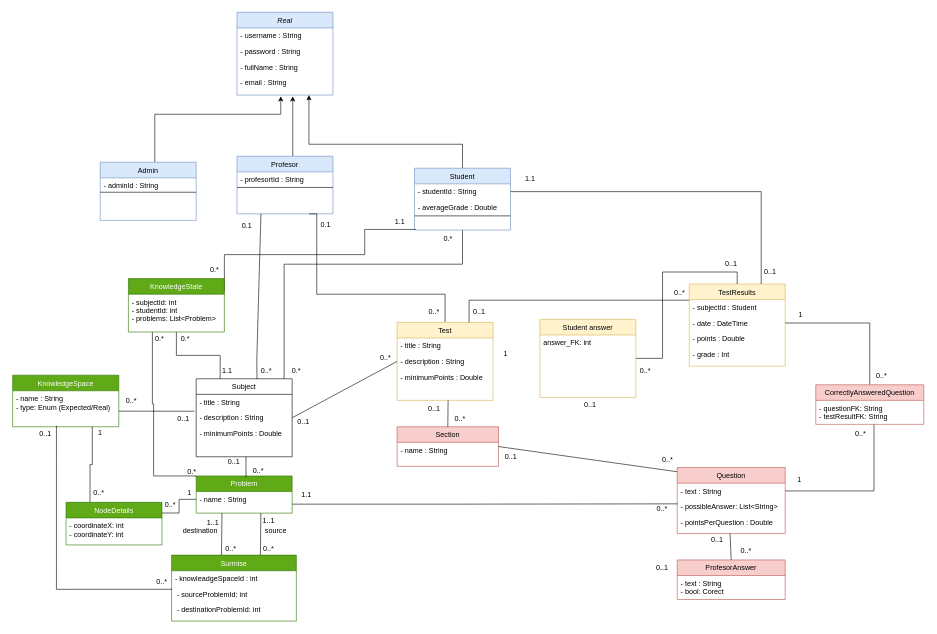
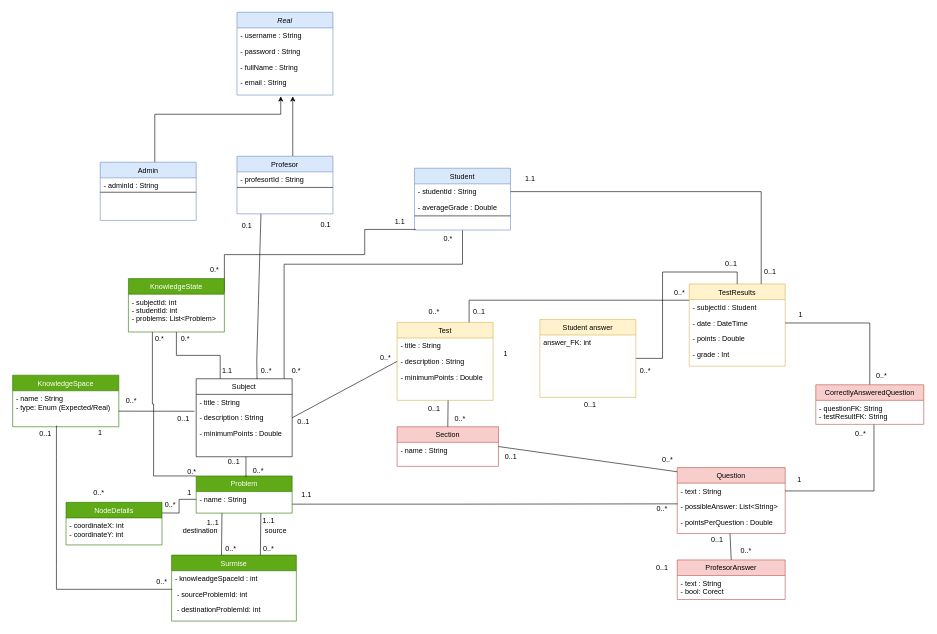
(462, 155) -> none
(356, 294) -> none
(92, 448) -> none
